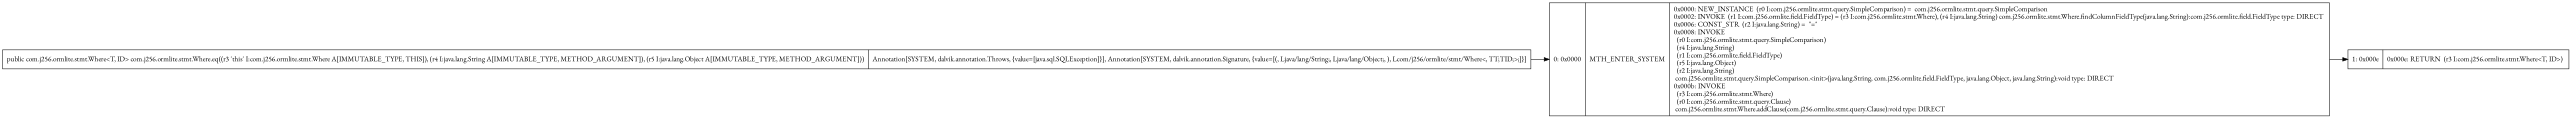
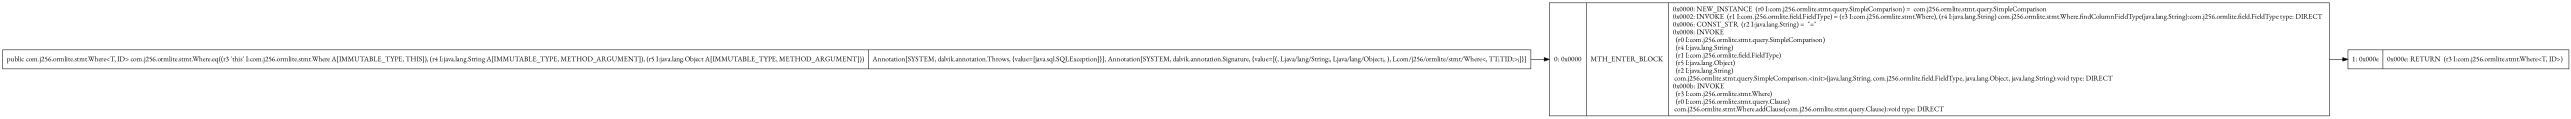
(1627, 59) -> (1627, 59)
